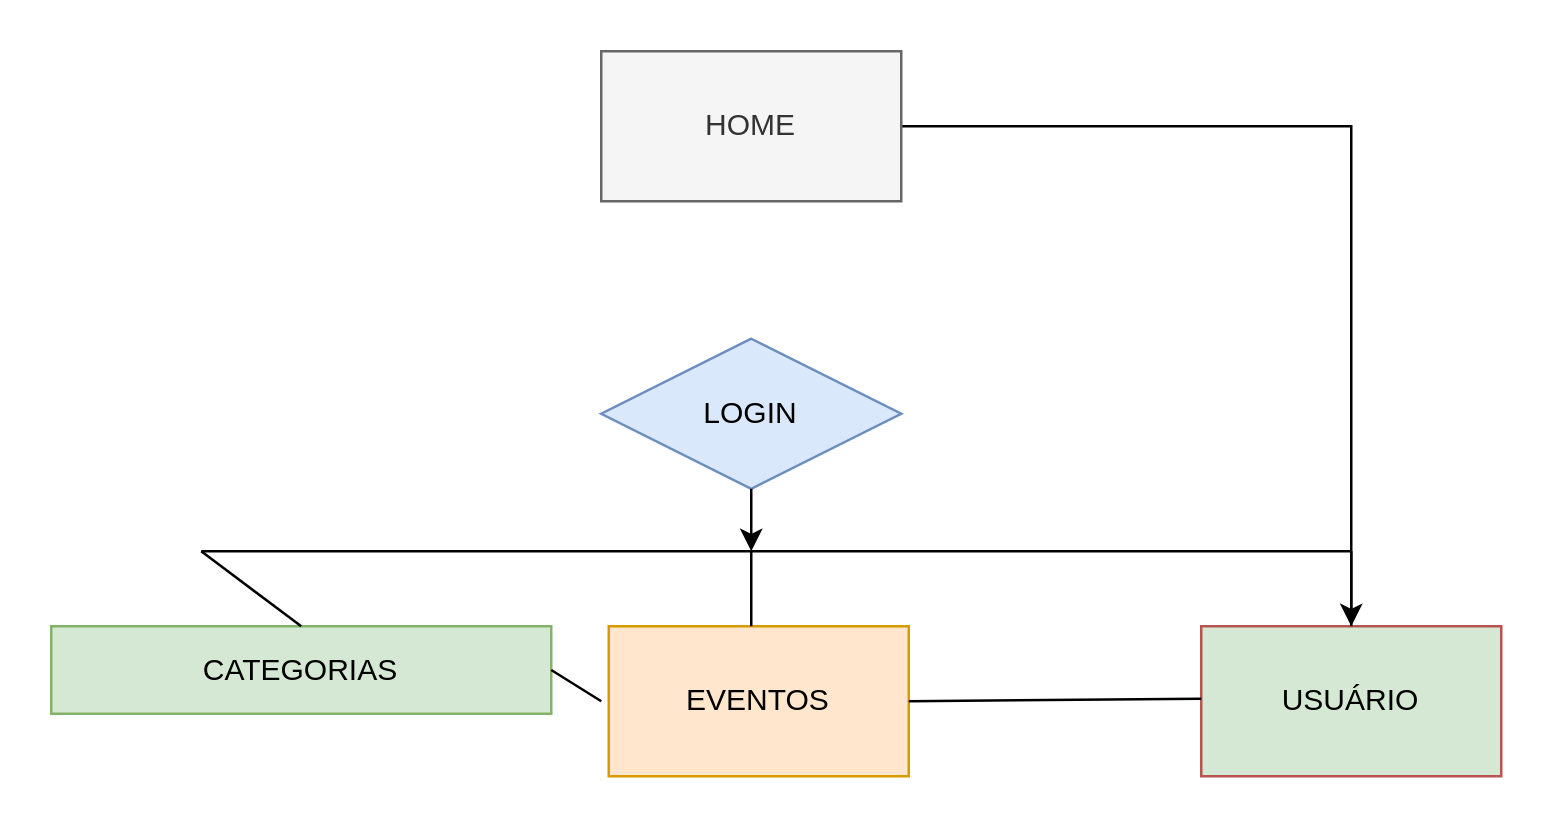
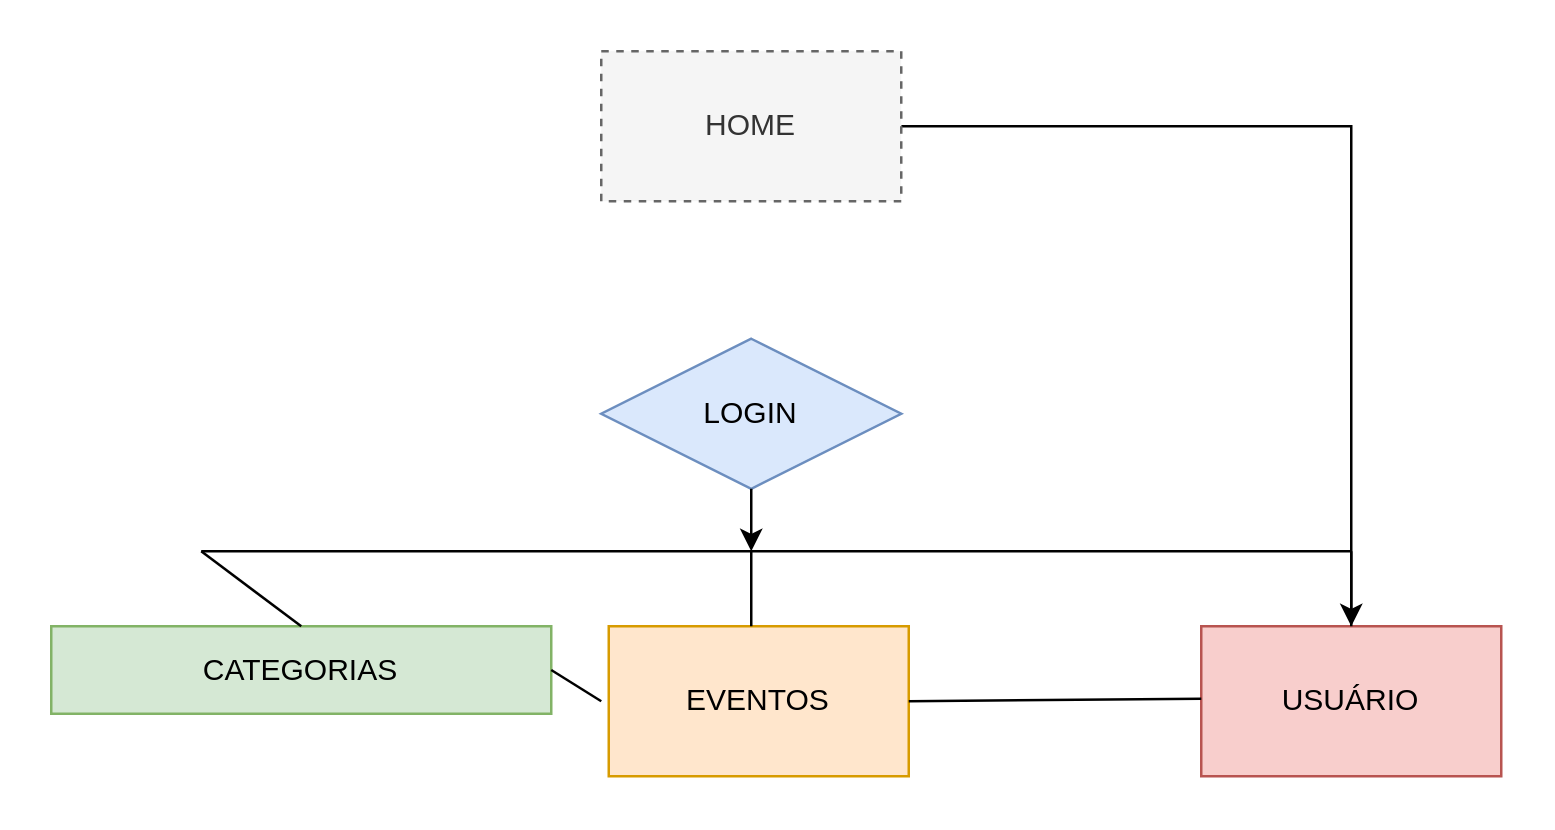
(751, 126) -> (751, 126)
(1351, 701) -> (1351, 701)
